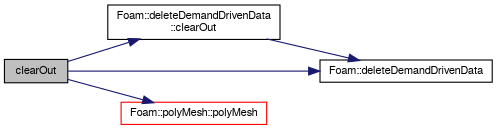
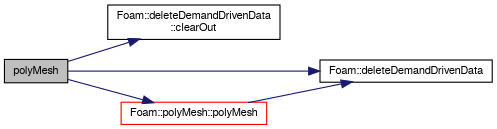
(308, 48) -> (295, 93)
(36, 71) -> (36, 71)
